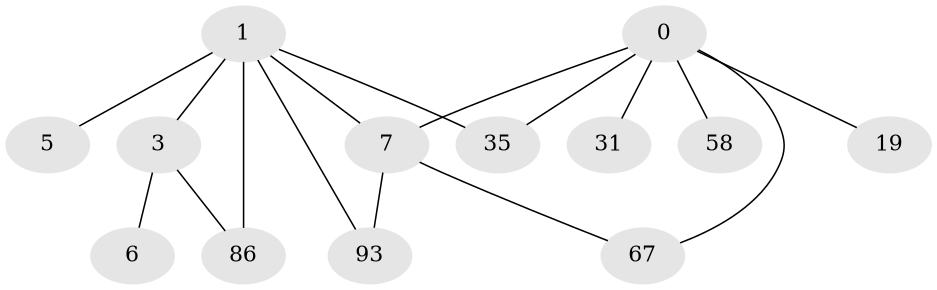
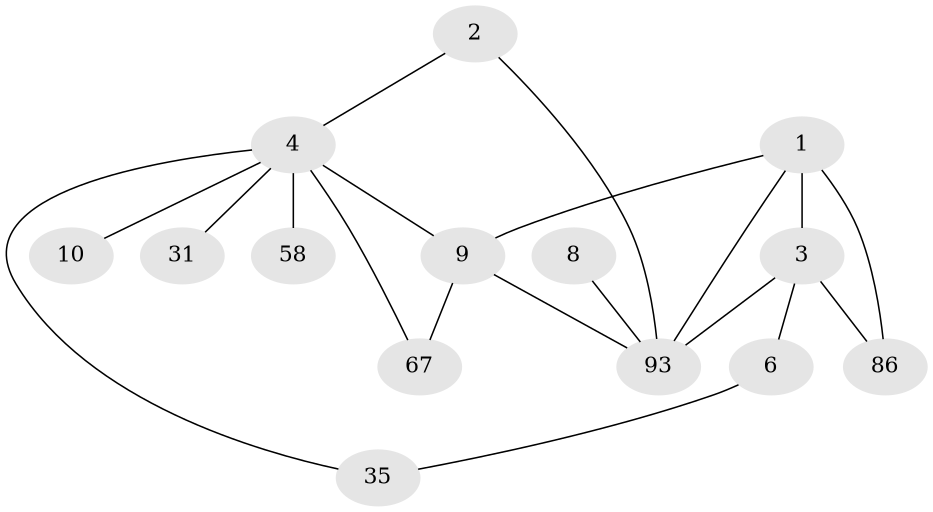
none -> (475, 34)
(664, 34) -> (293, 145)
(373, 87) -> (580, 434)
(48, 145) -> none
(387, 145) -> (463, 256)
(890, 145) -> (71, 256)
none -> (574, 256)
none -> (730, 311)
